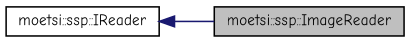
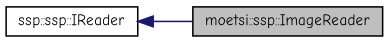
(83, 21) -> (72, 21)
